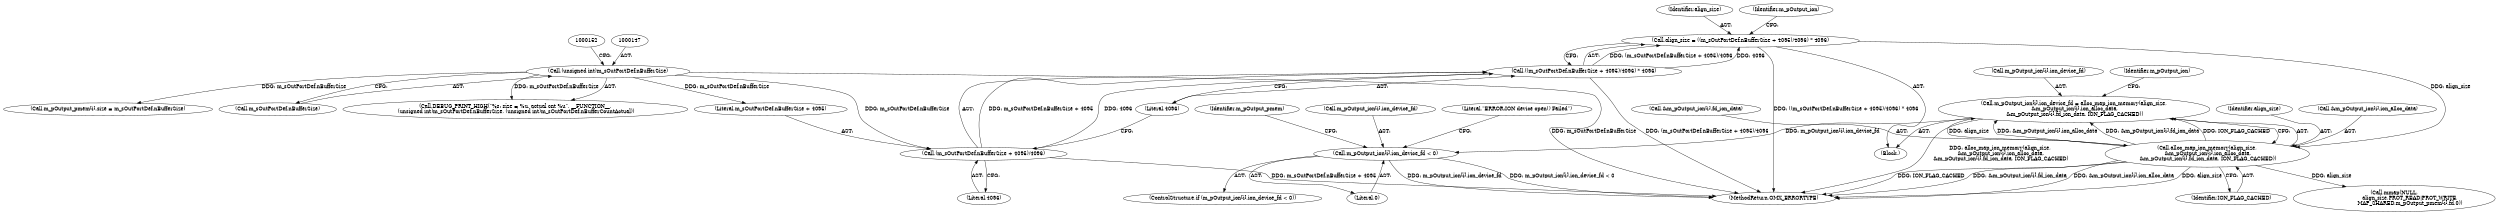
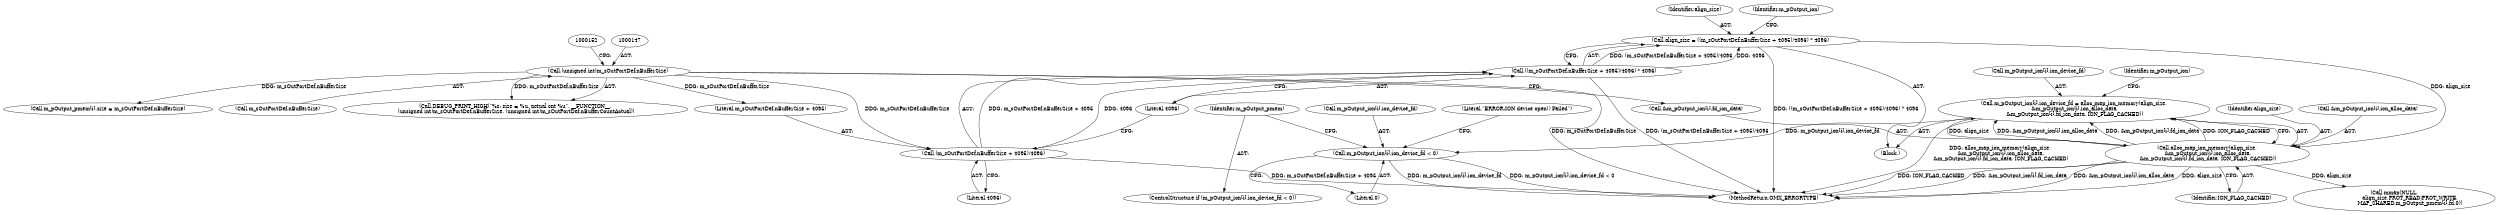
(412, 80) -> (1176, 78)
(1262, 164) -> (1234, 152)
(1258, 176) -> (1258, 176)
